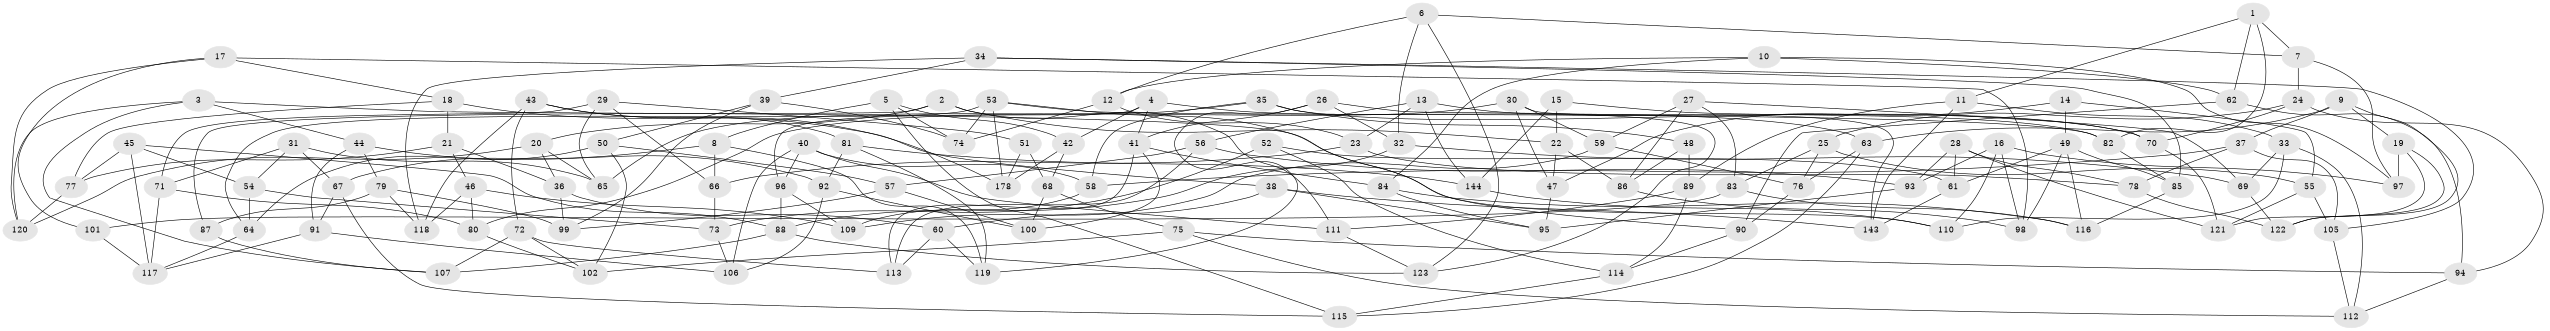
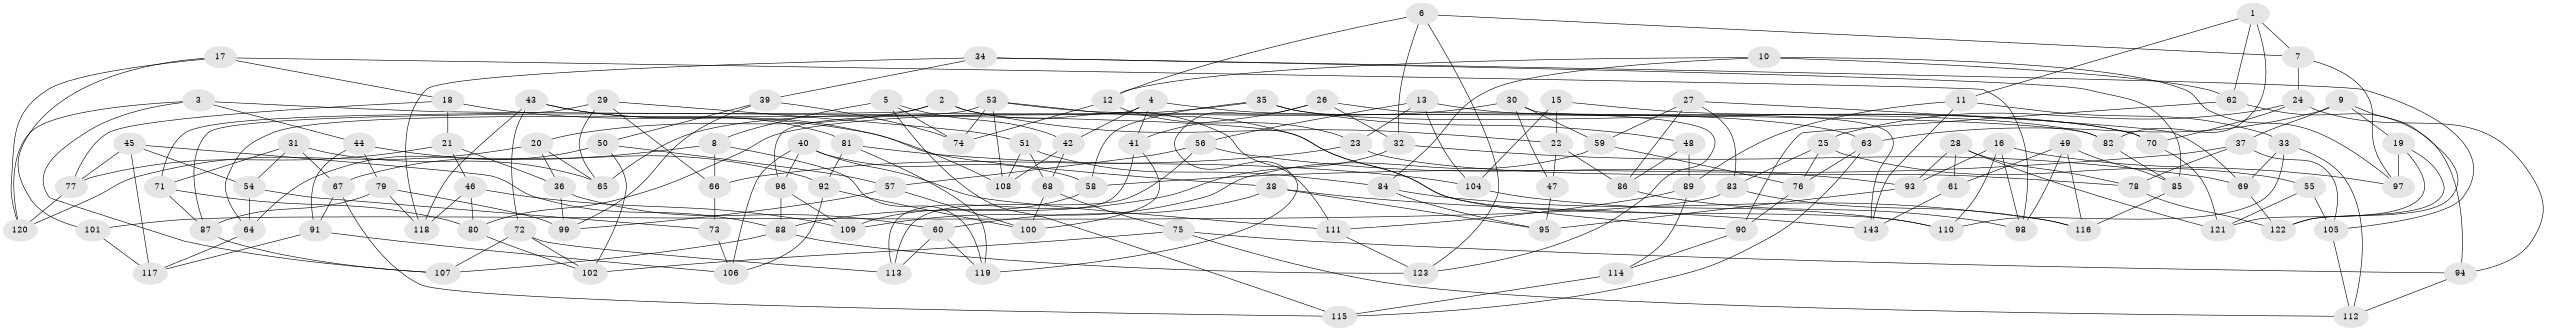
(2066, 100) -> none
(1267, 144) -> none
(1258, 168) -> (1202, 172)
(1003, 187) -> (1003, 187)
(1474, 187) -> (1474, 187)
(156, 227) -> (183, 209)
